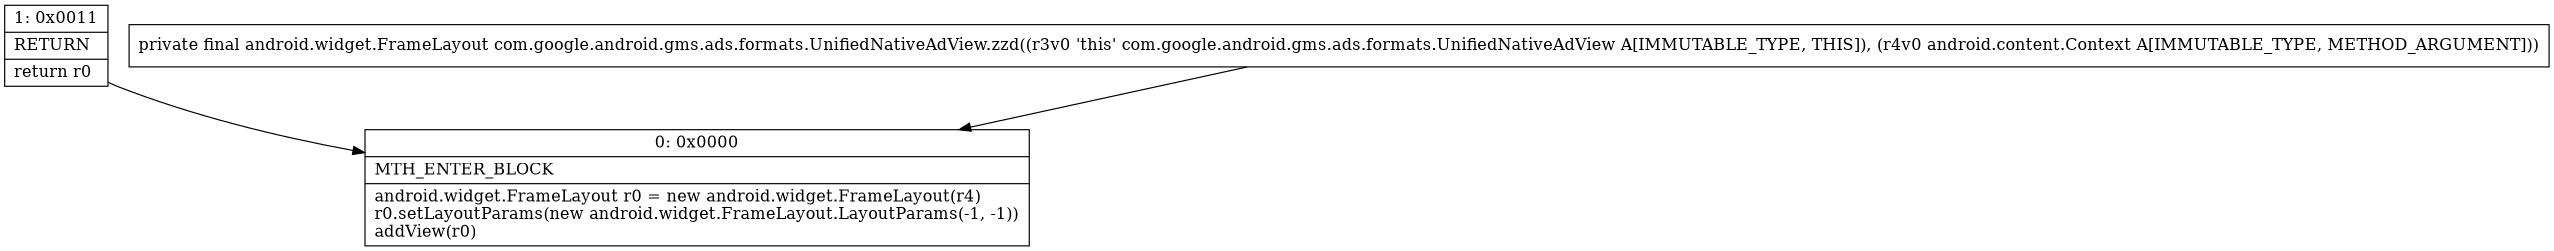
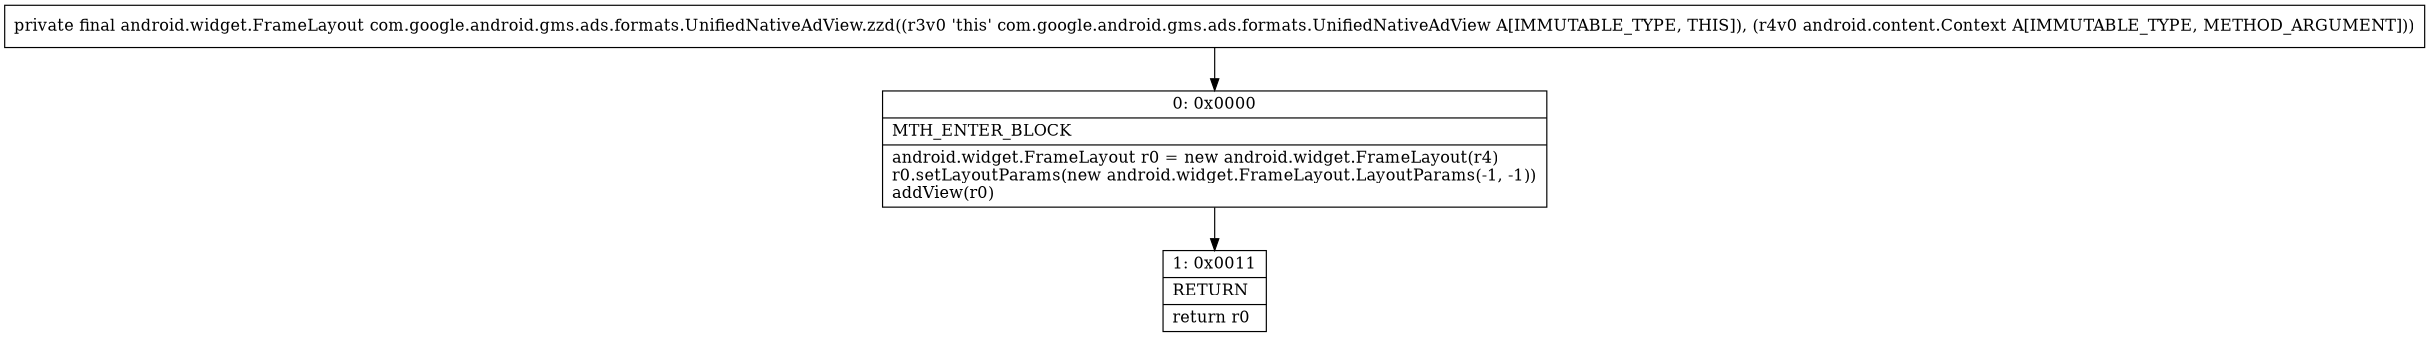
(229, 123) -> (1215, 223)
